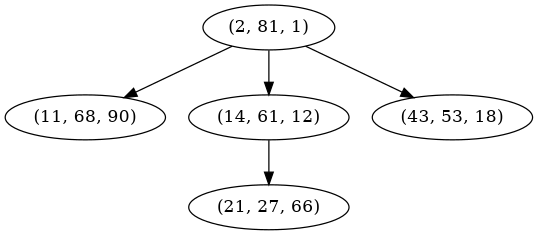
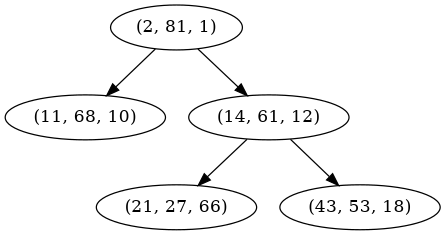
(354, 69) -> (310, 158)
(85, 117) -> (85, 117)
